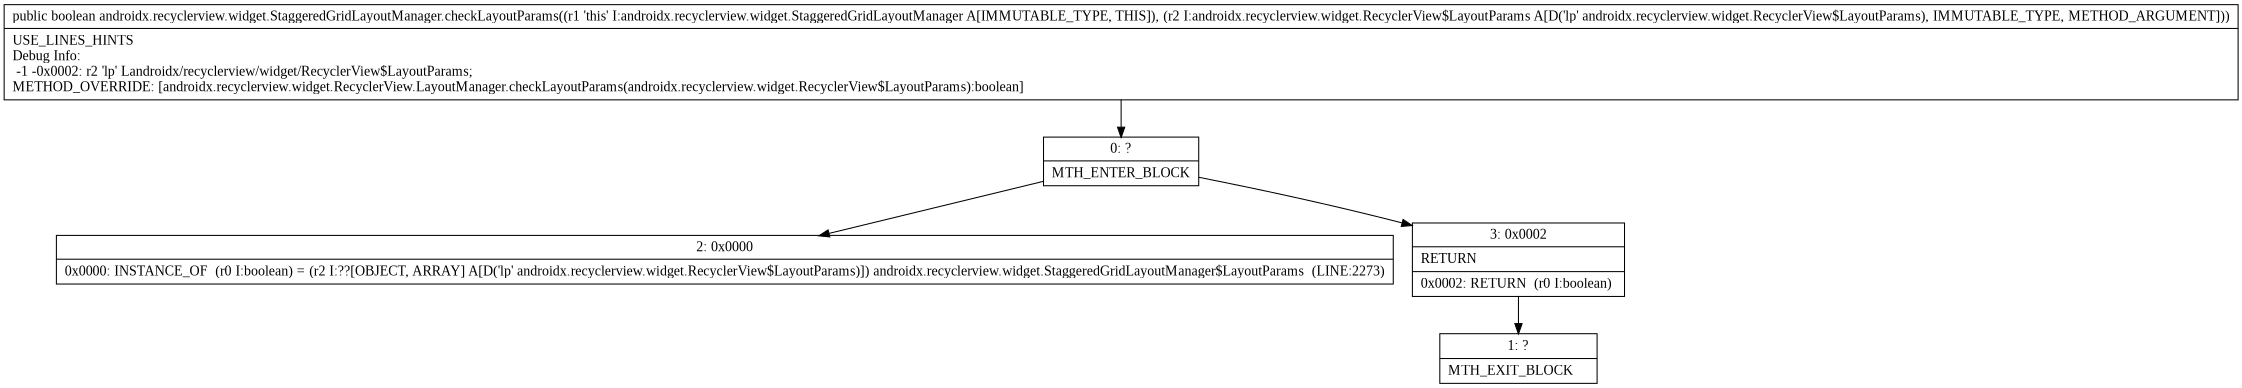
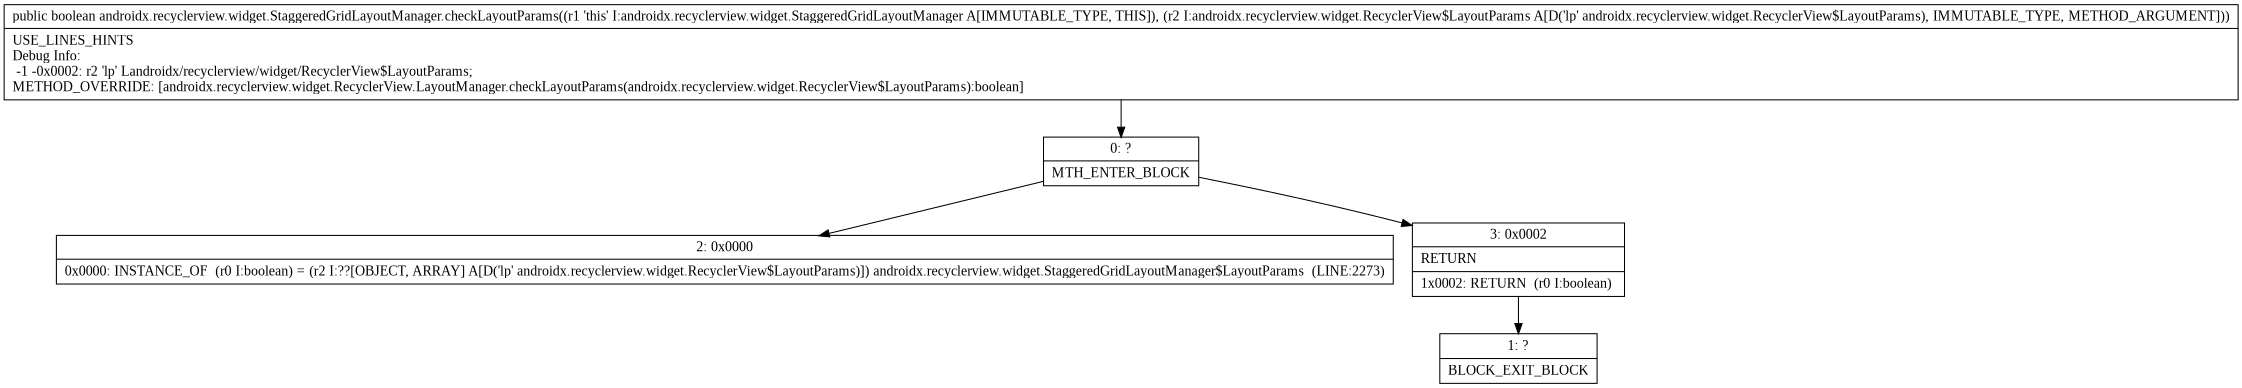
(1518, 284) -> (1518, 284)
(1511, 370) -> (1518, 370)
